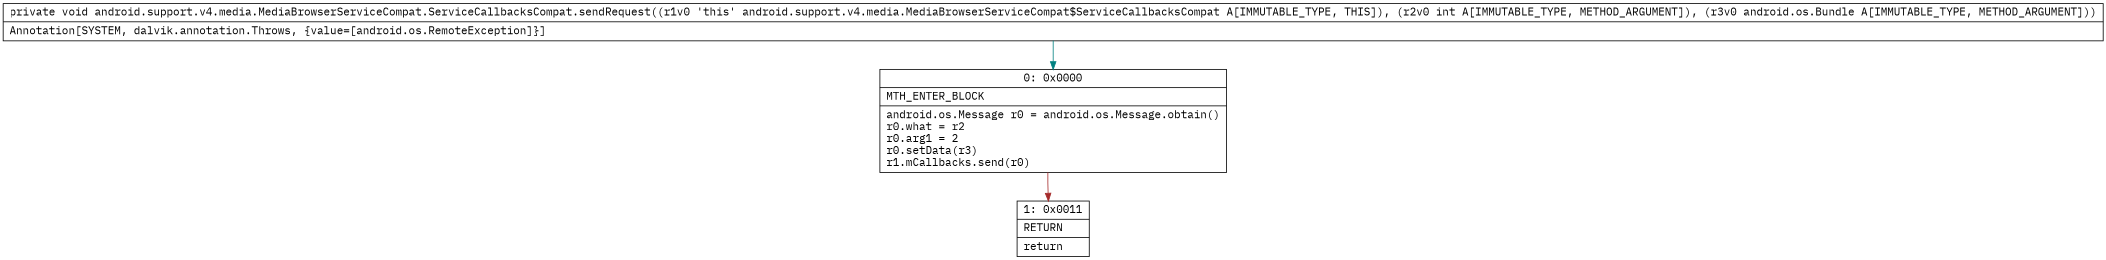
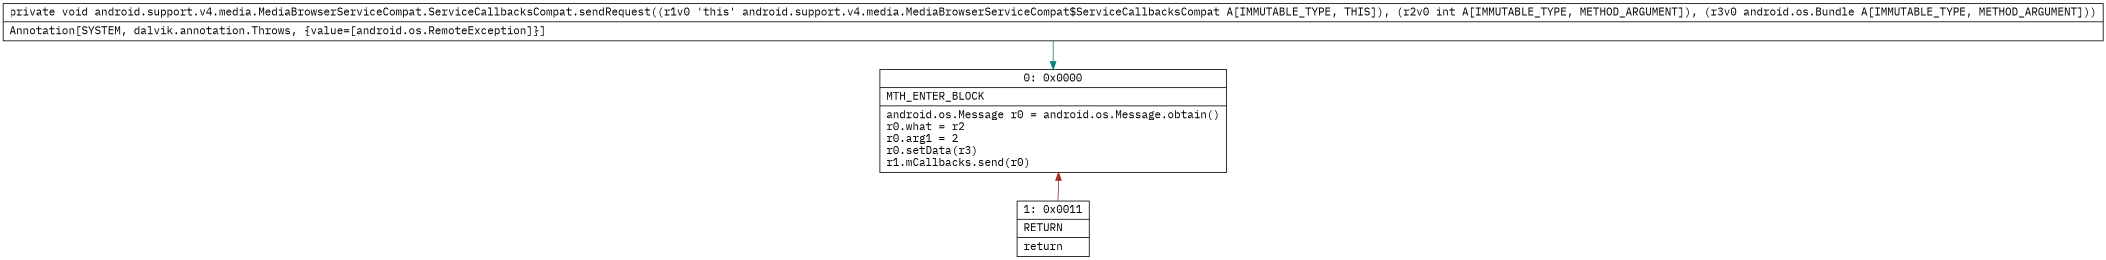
(1048, 183) -> (1058, 191)
